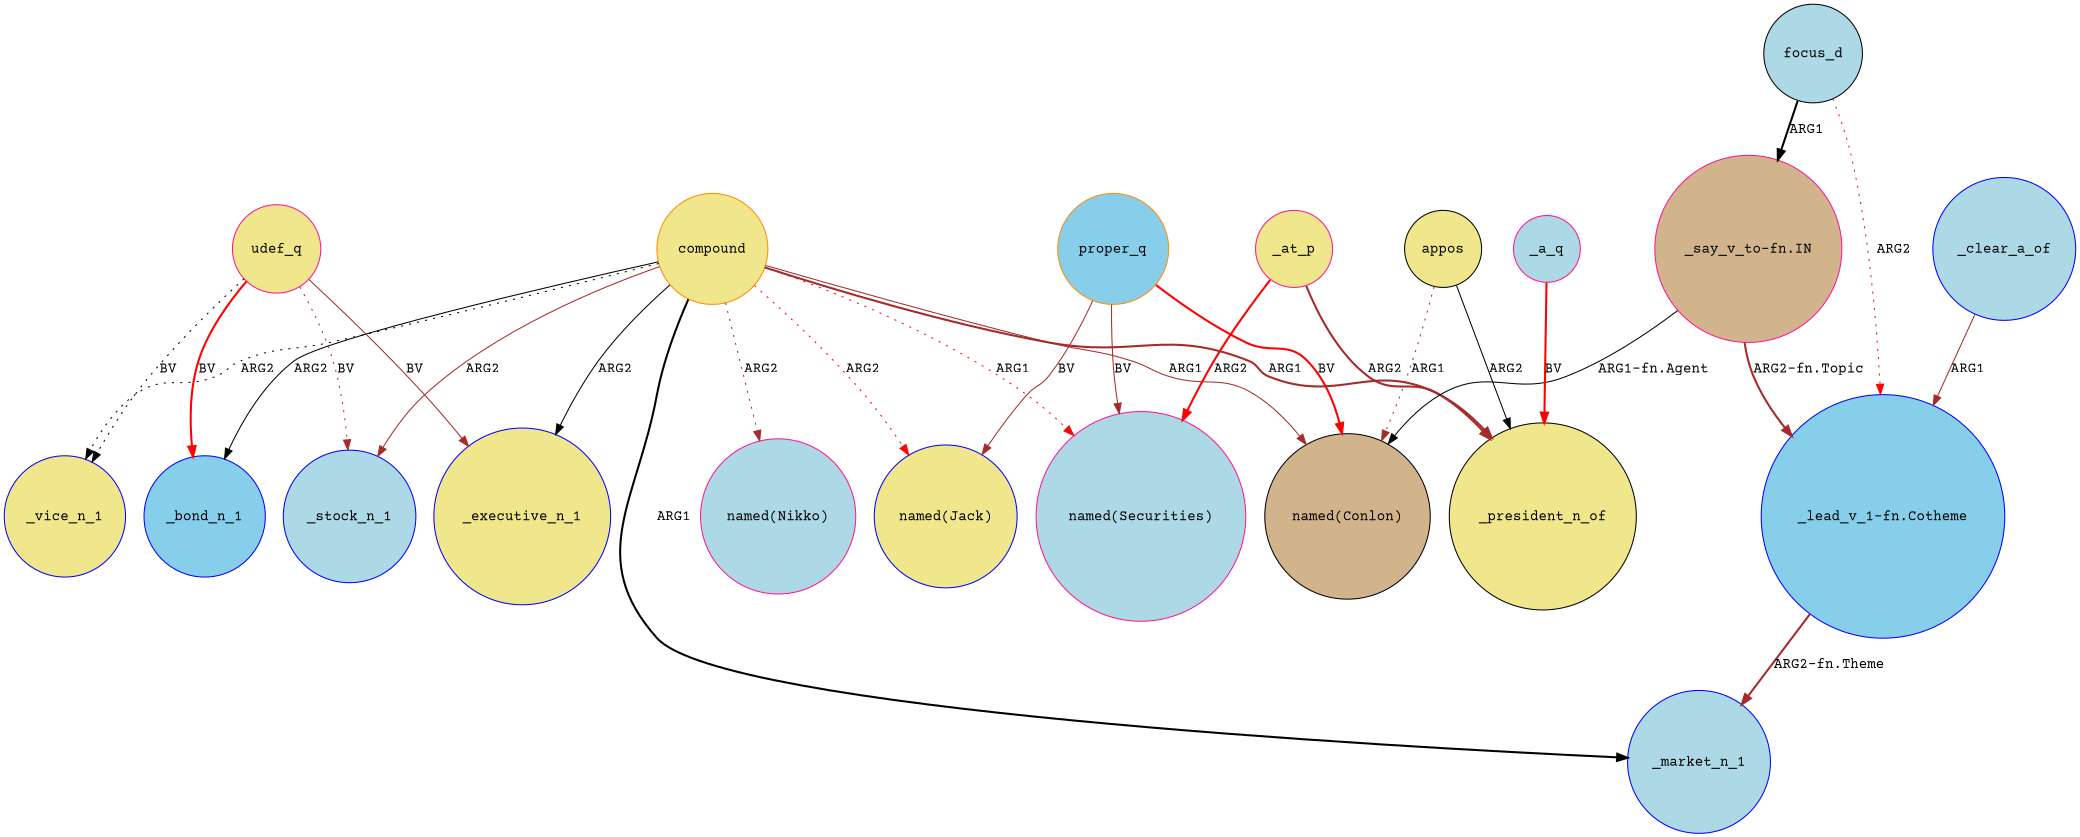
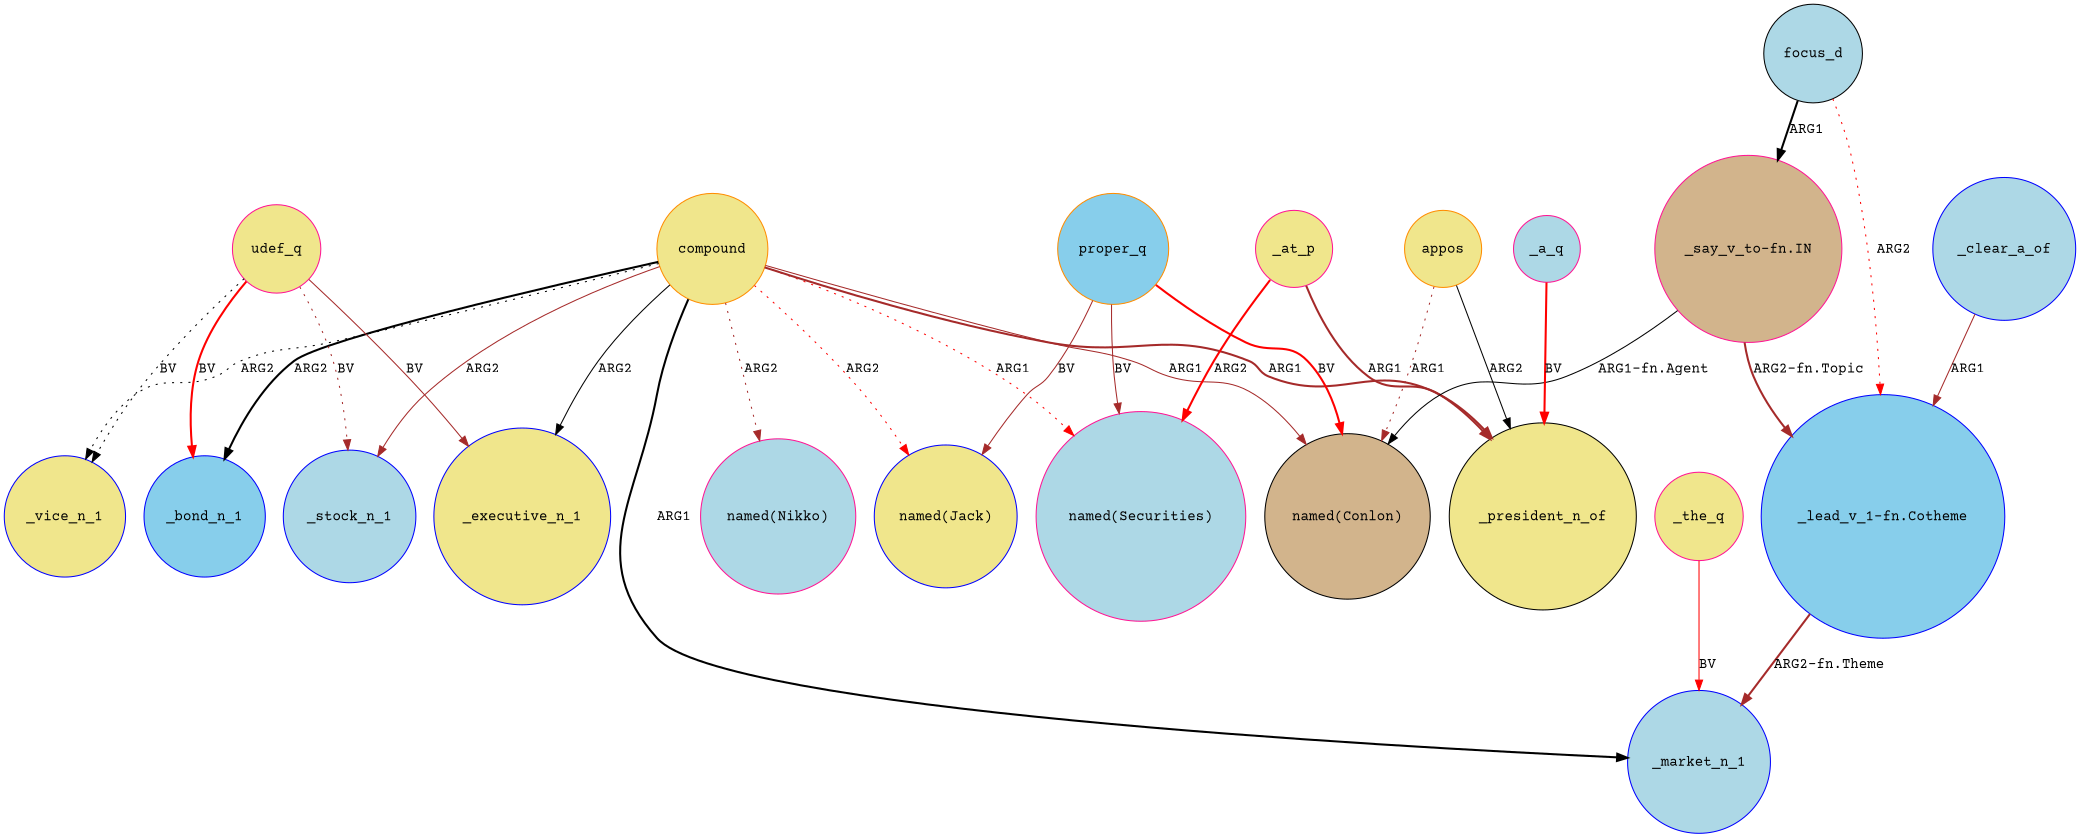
(1443, 249) -> (1443, 249)
(304, 356) -> (304, 356)
(1386, 369) -> (1386, 369)
none -> (1699, 516)
